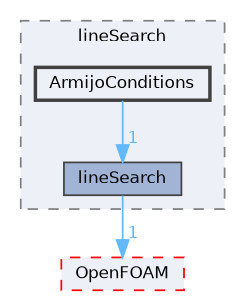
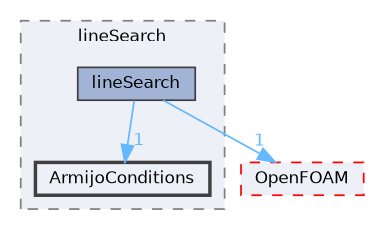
(123, 123) -> (131, 123)
